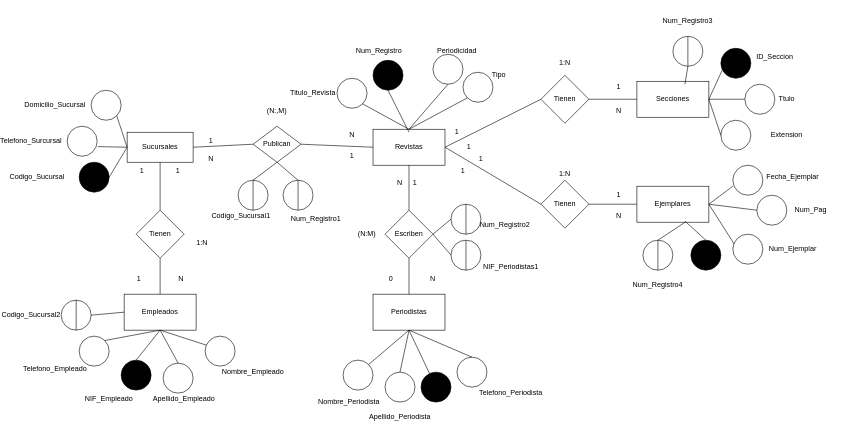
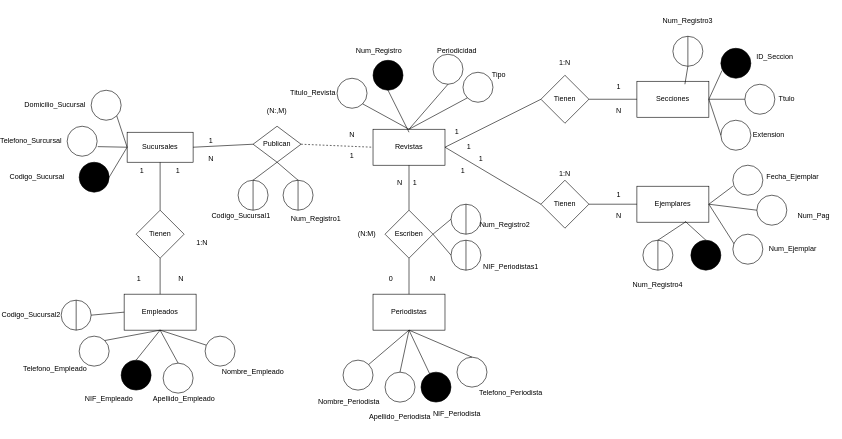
(787, 135) -> (769, 135)
(337, 146) -> (337, 146)
(811, 210) -> (814, 216)
none -> (457, 414)
